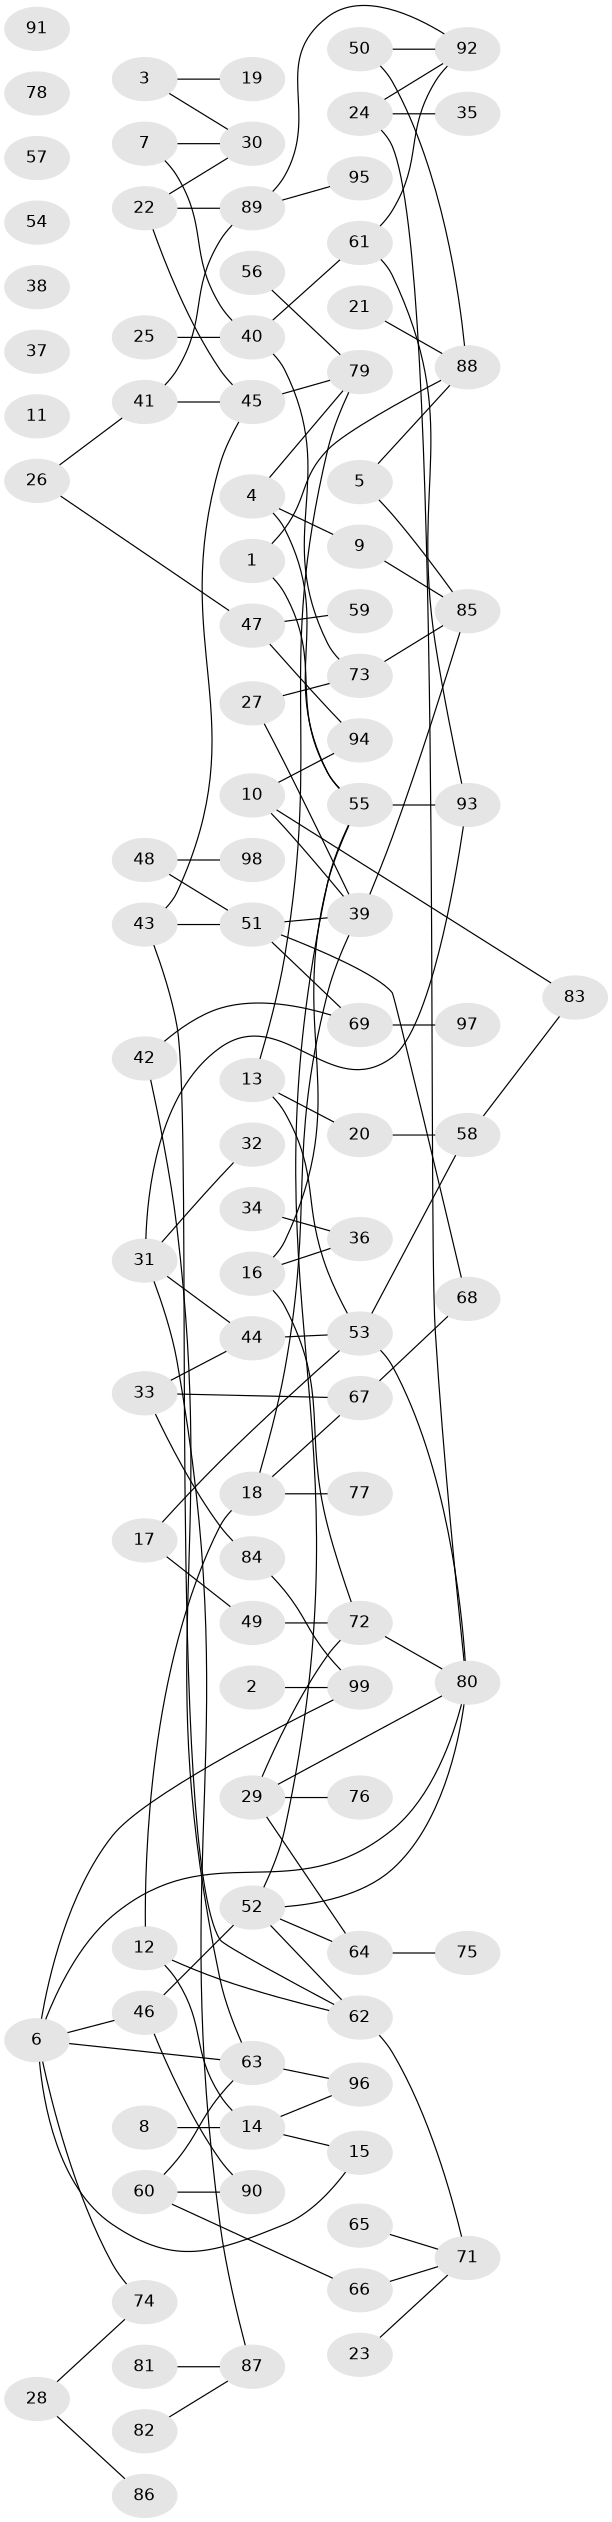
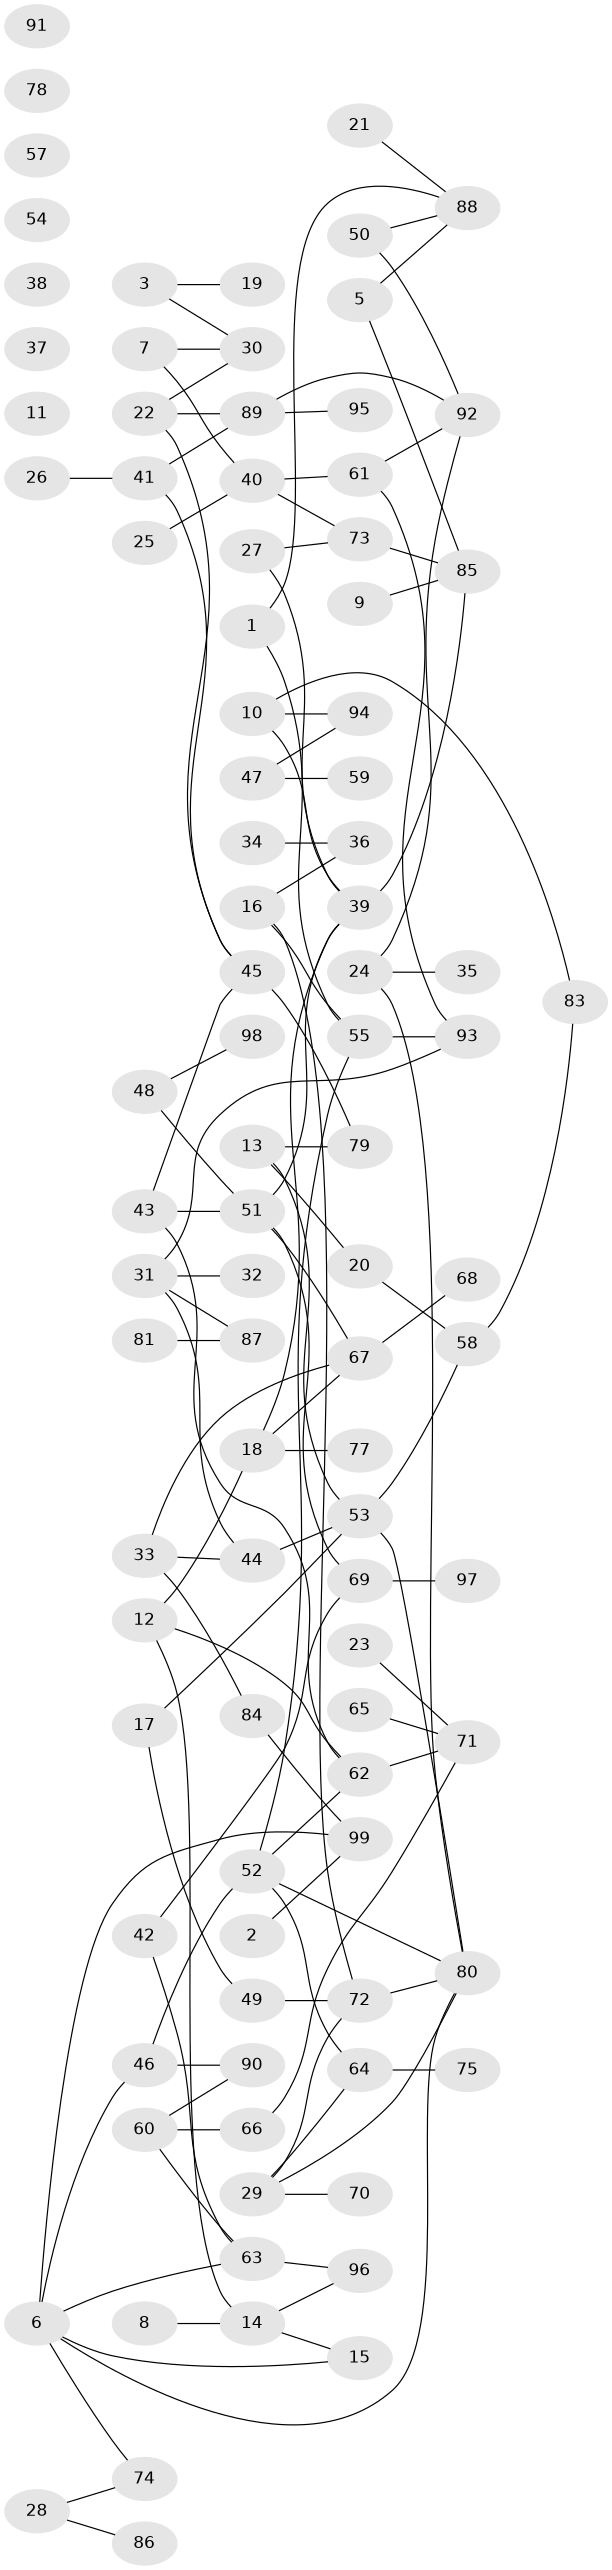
(252, 273) -> none
(252, 497) -> none
(145, 553) -> none
(413, 1074) -> (318, 1290)
(360, 1798) -> (360, 2194)
(145, 2431) -> none
